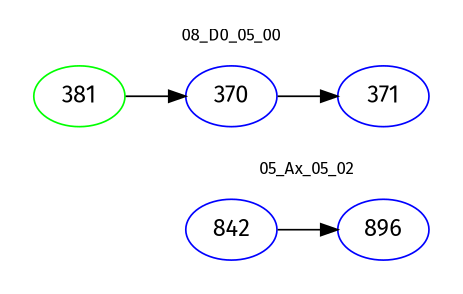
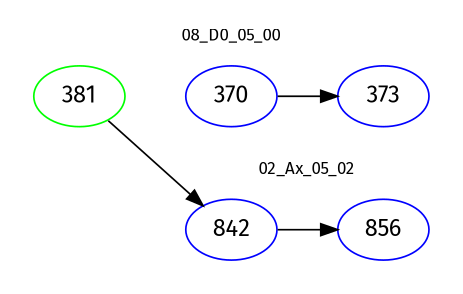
(147, 96) -> (149, 158)
(383, 96) -> (383, 96)
(307, 170) -> (307, 170)
(383, 230) -> (383, 230)
